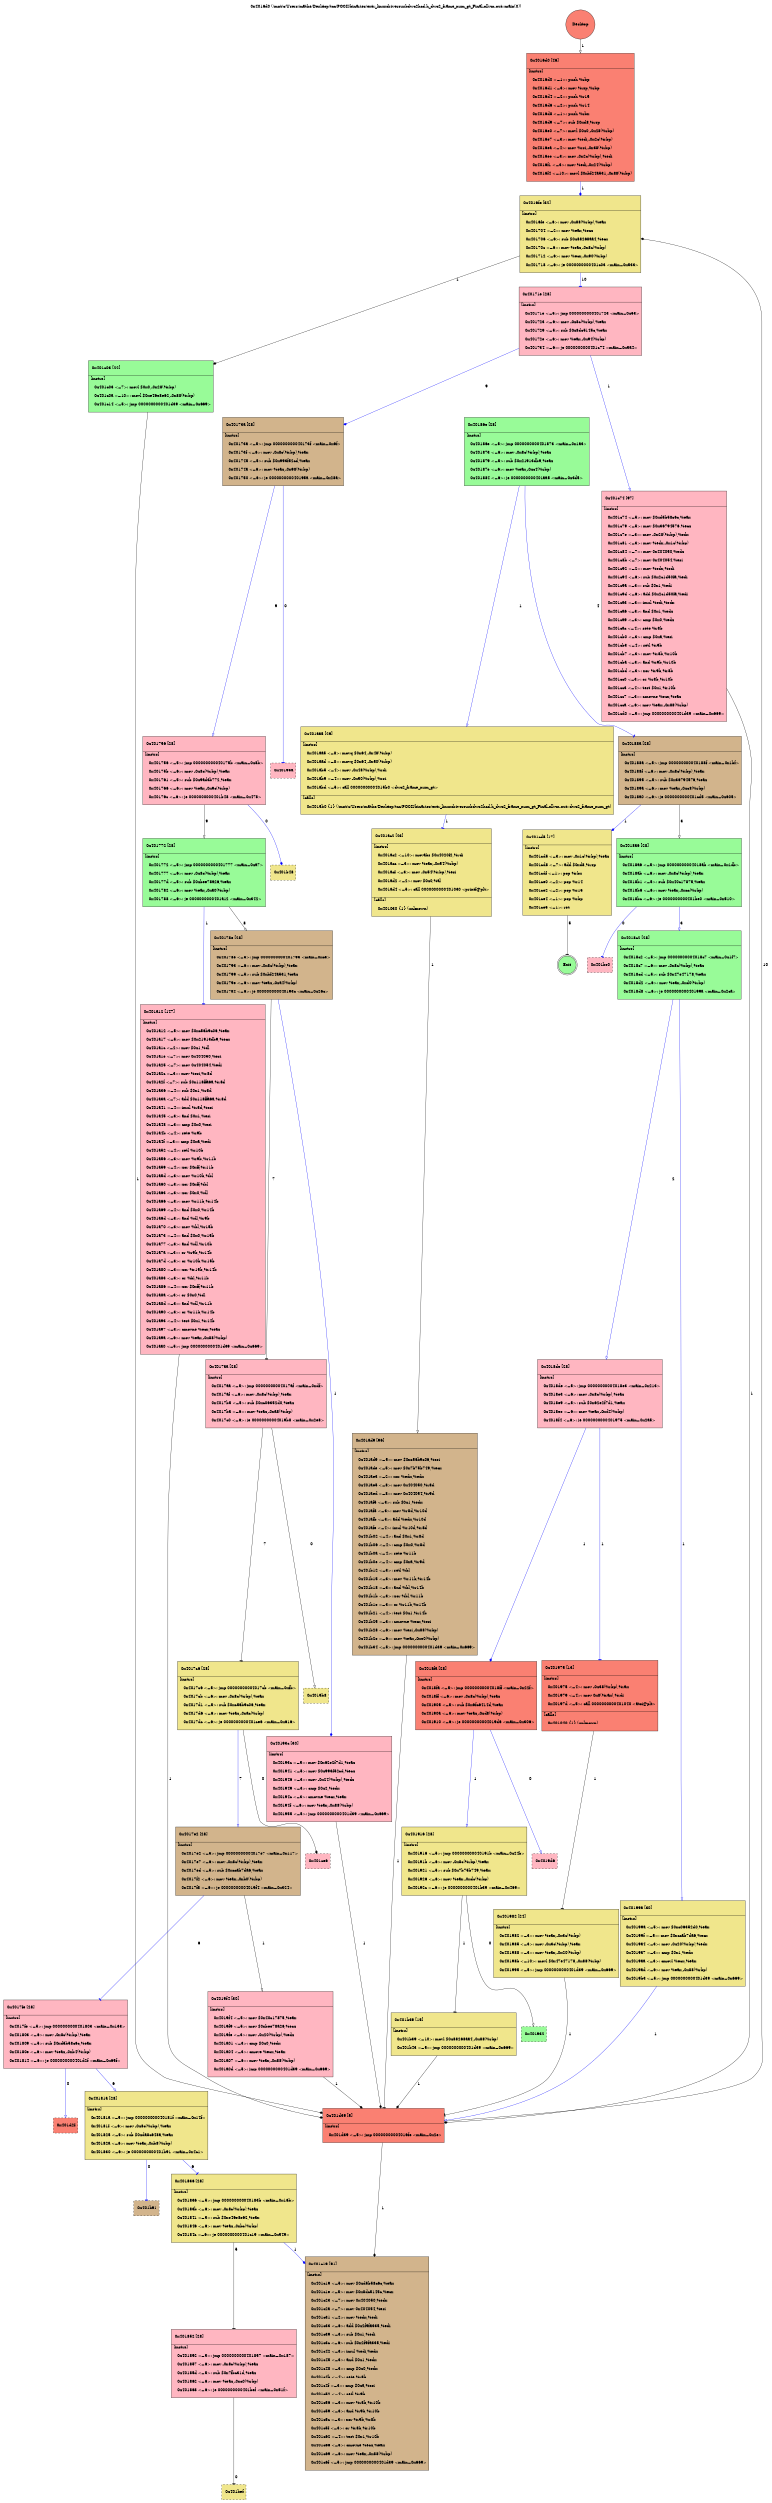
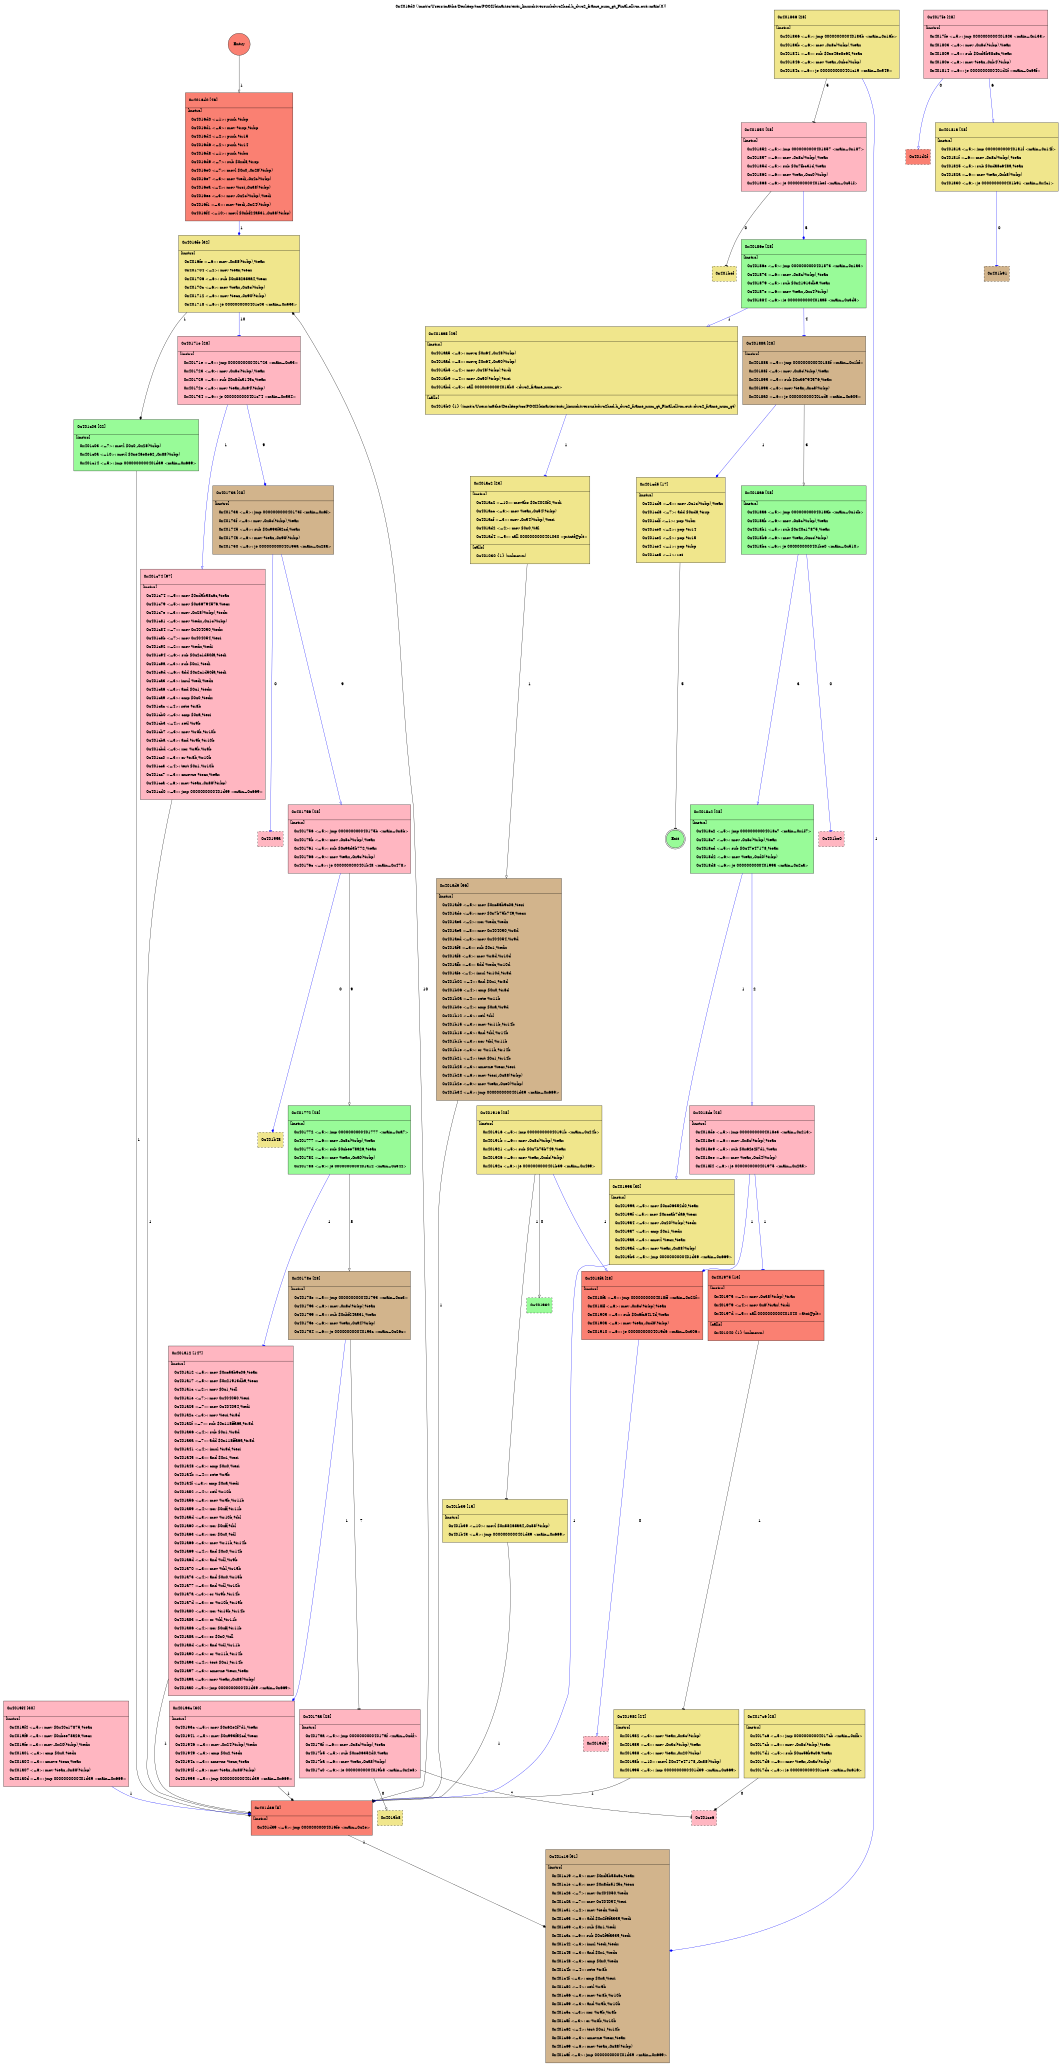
(580, 25) -> (239, 44)
none -> (804, 214)
(252, 1544) -> (554, 1803)
(470, 1777) -> (577, 1223)
(238, 1861) -> none
(342, 2092) -> (178, 1807)
(190, 2166) -> none
